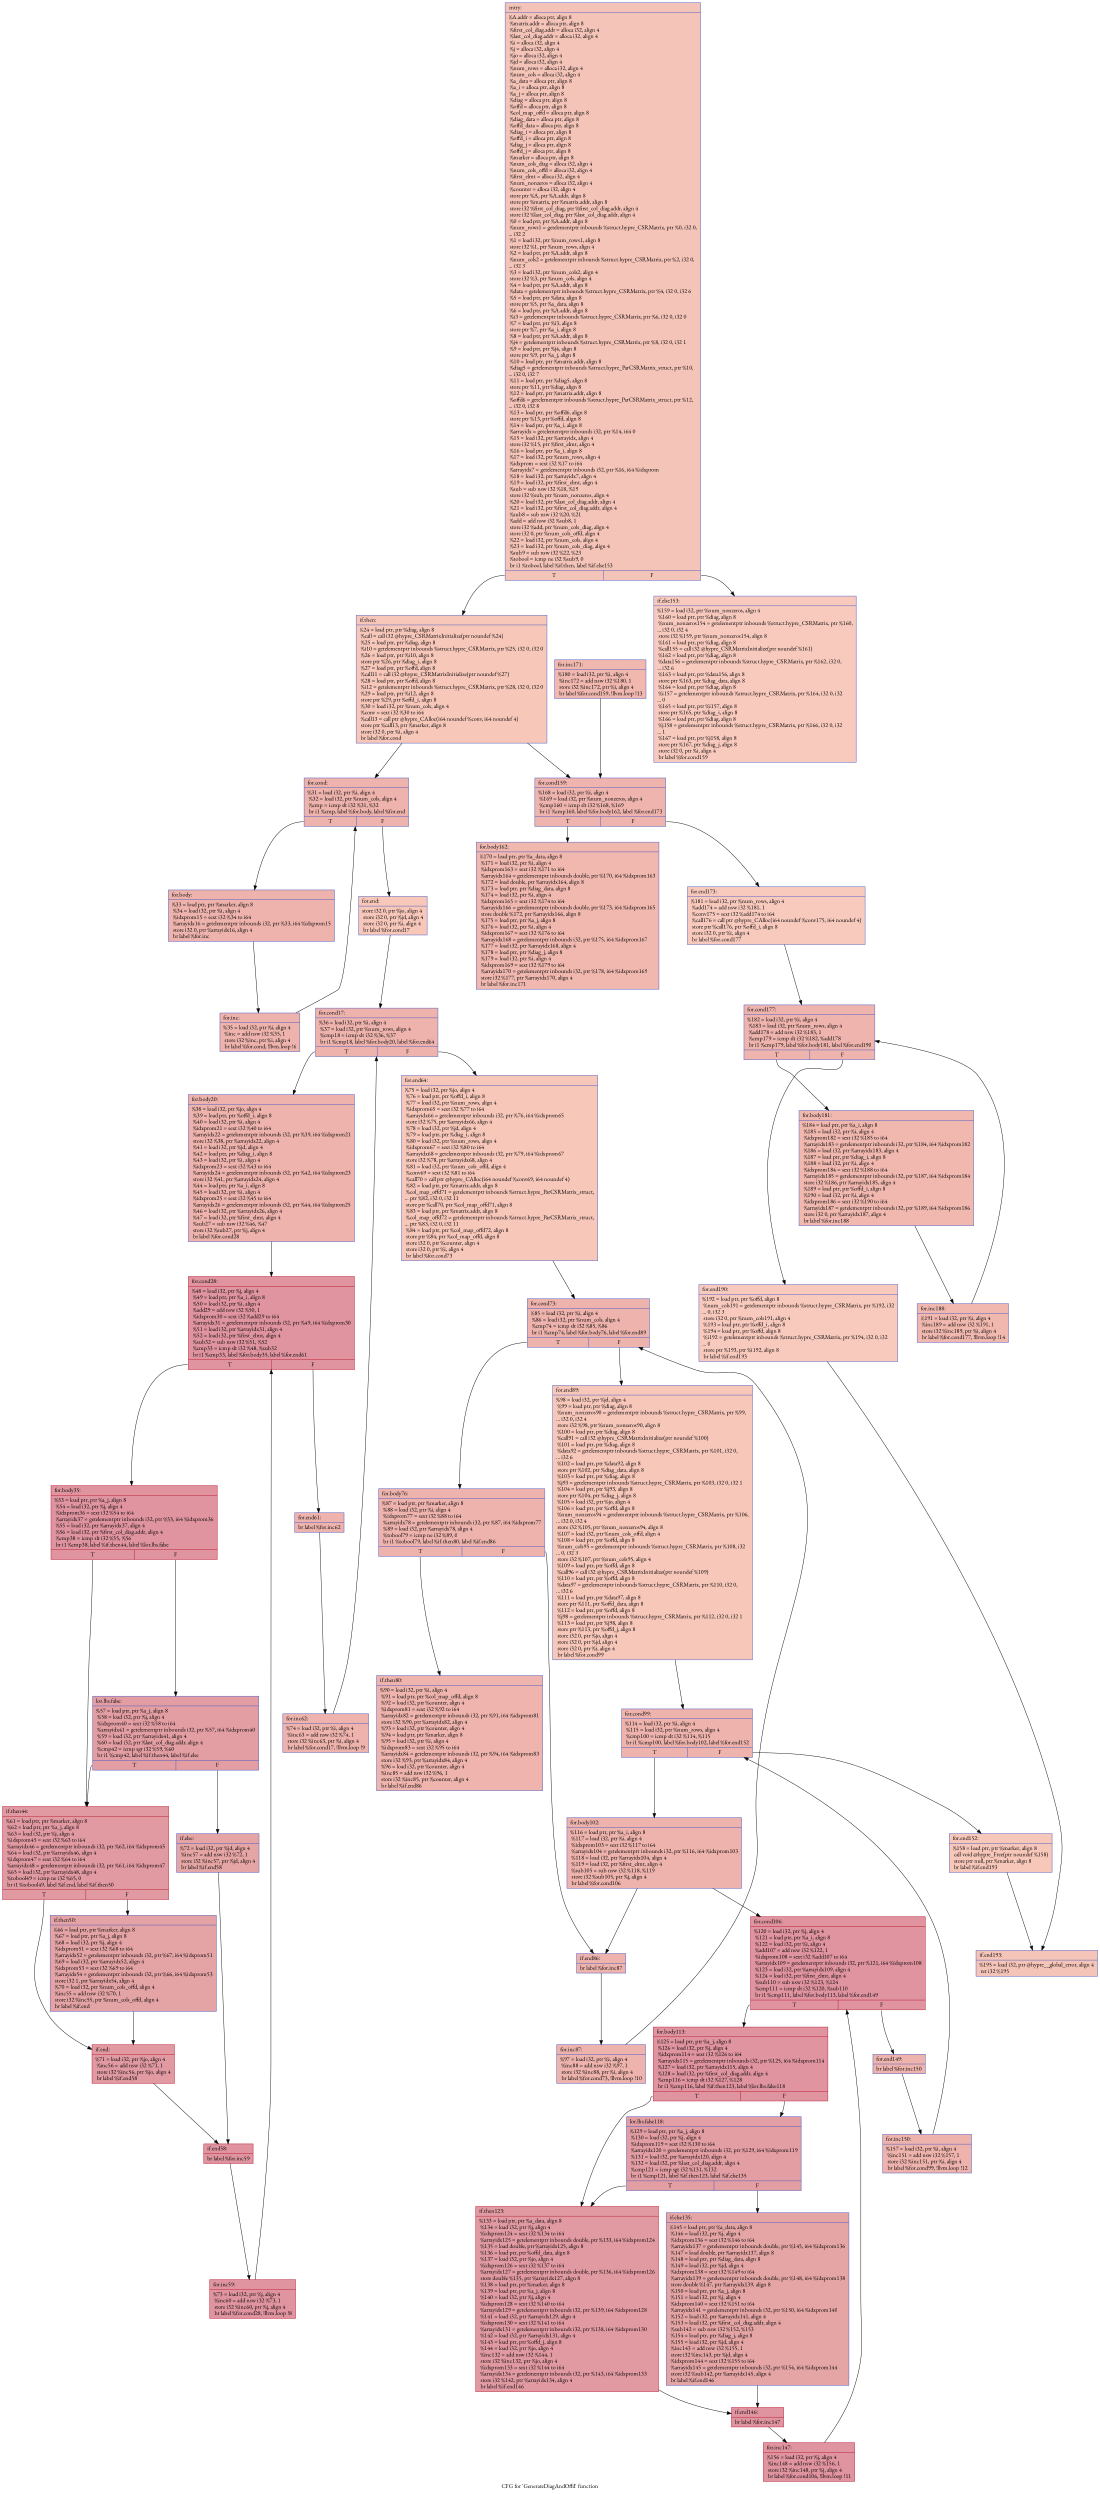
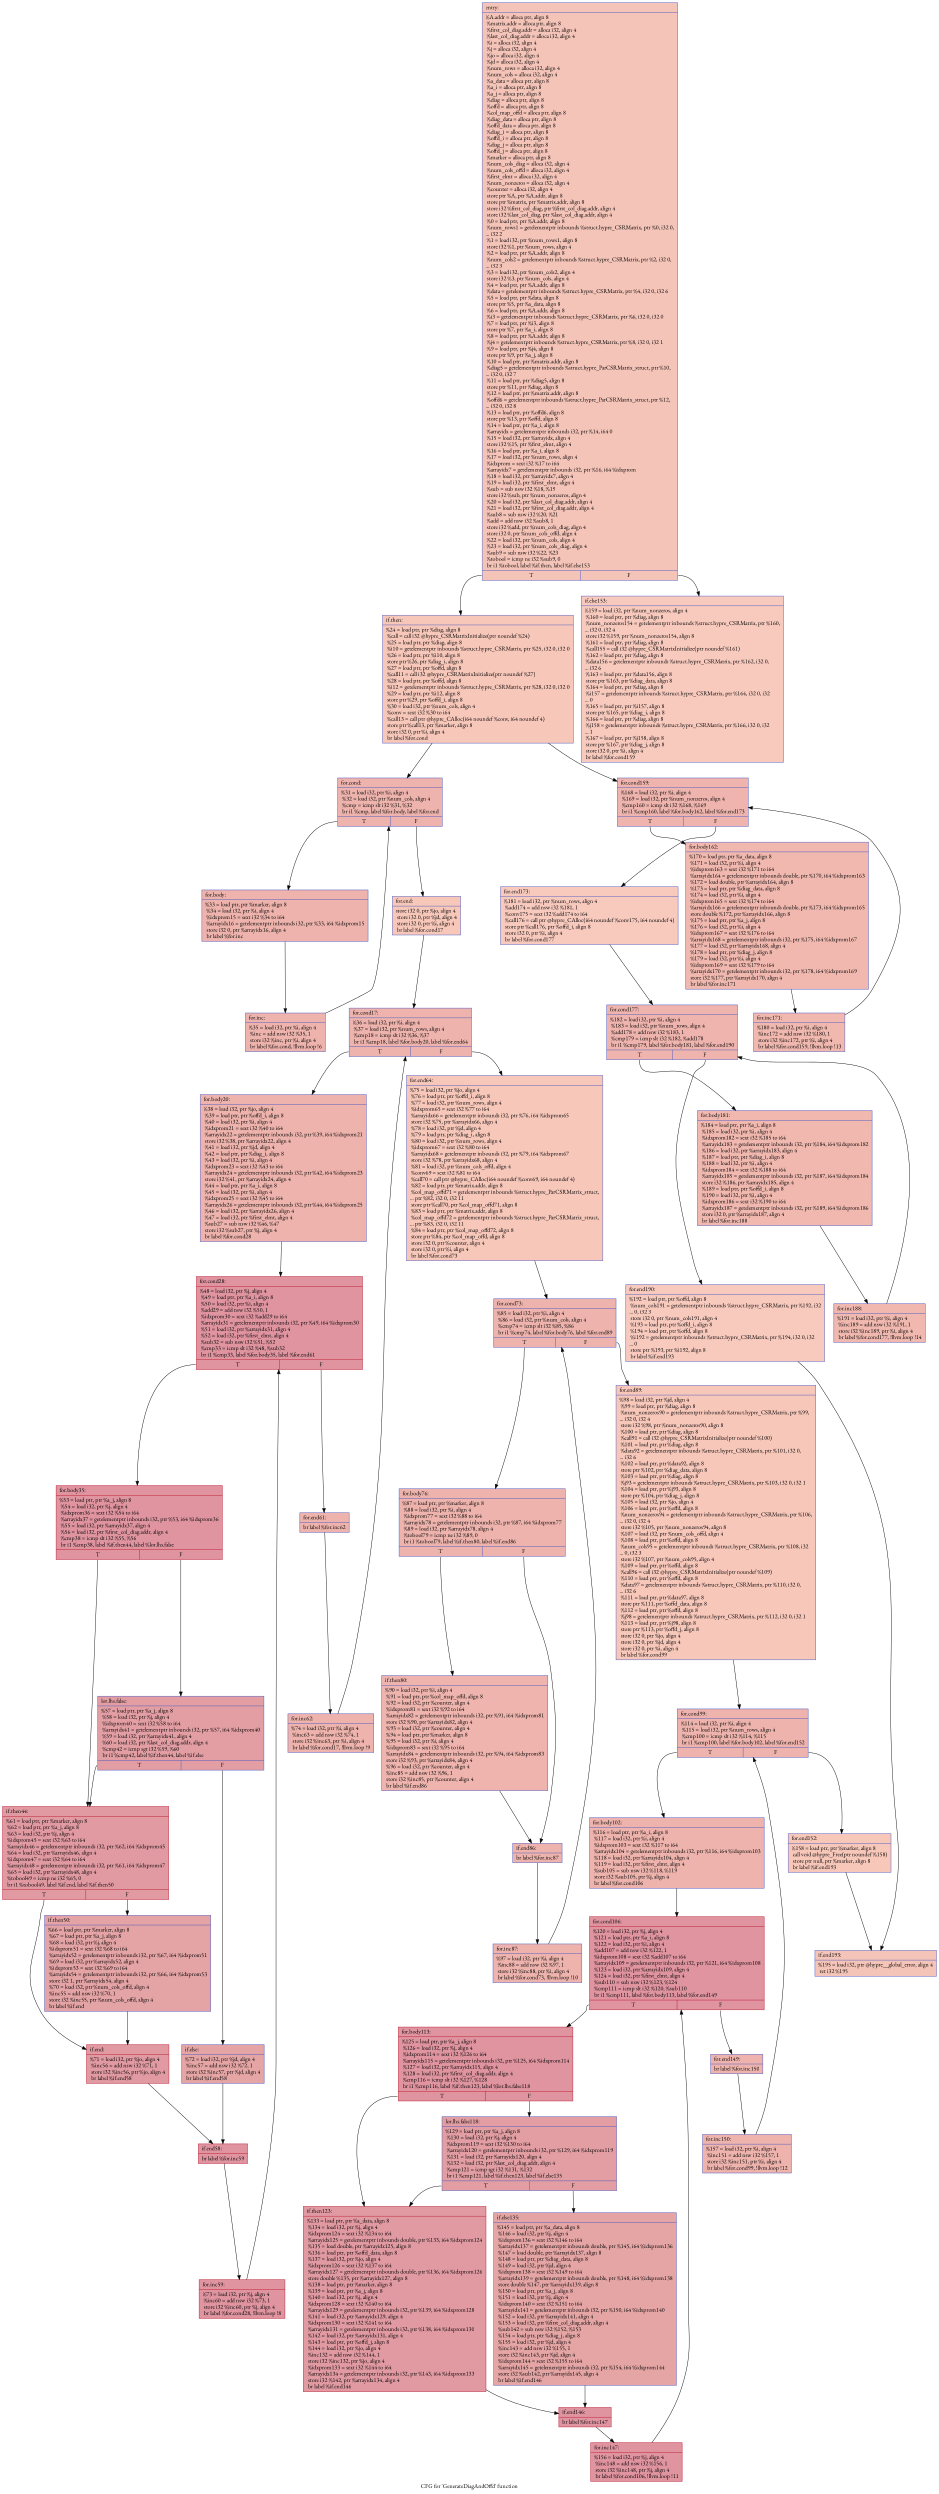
none -> (793, 999)
(622, 1919) -> (515, 1815)
